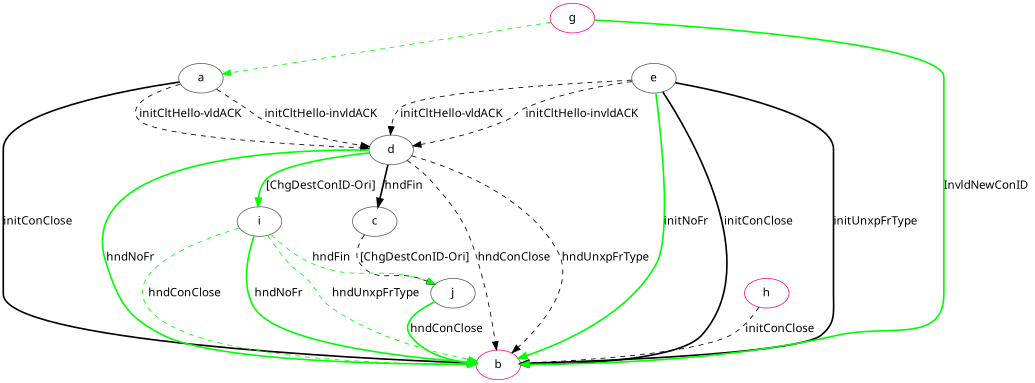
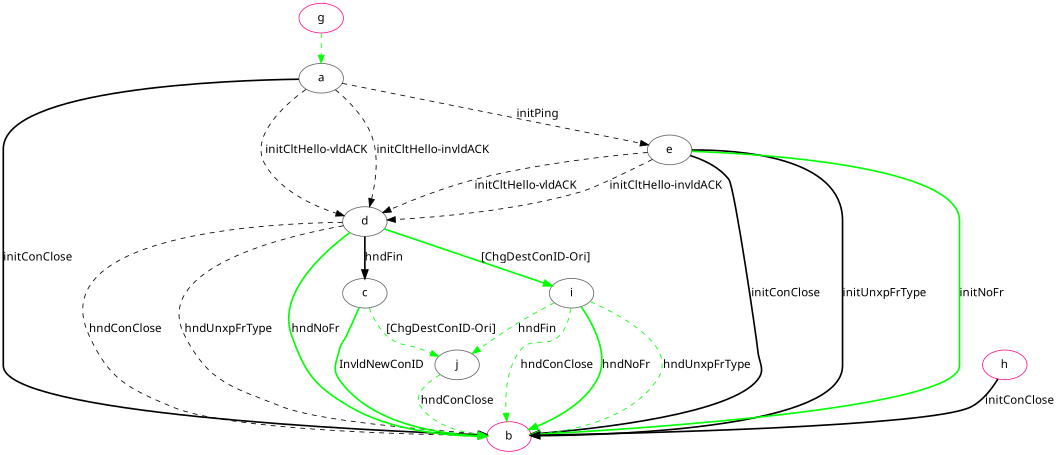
none -> (491, 113)
(944, 225) -> (367, 406)
(363, 267) -> (393, 340)
(414, 340) -> (429, 415)
(699, 345) -> (776, 428)
